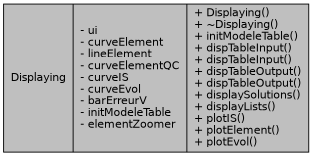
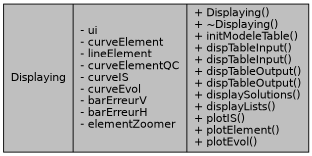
(126, 113) -> (114, 113)
